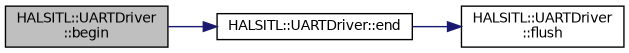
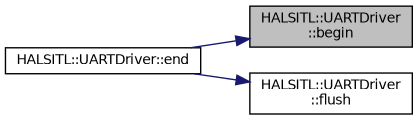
(186, 27) -> (213, 44)
